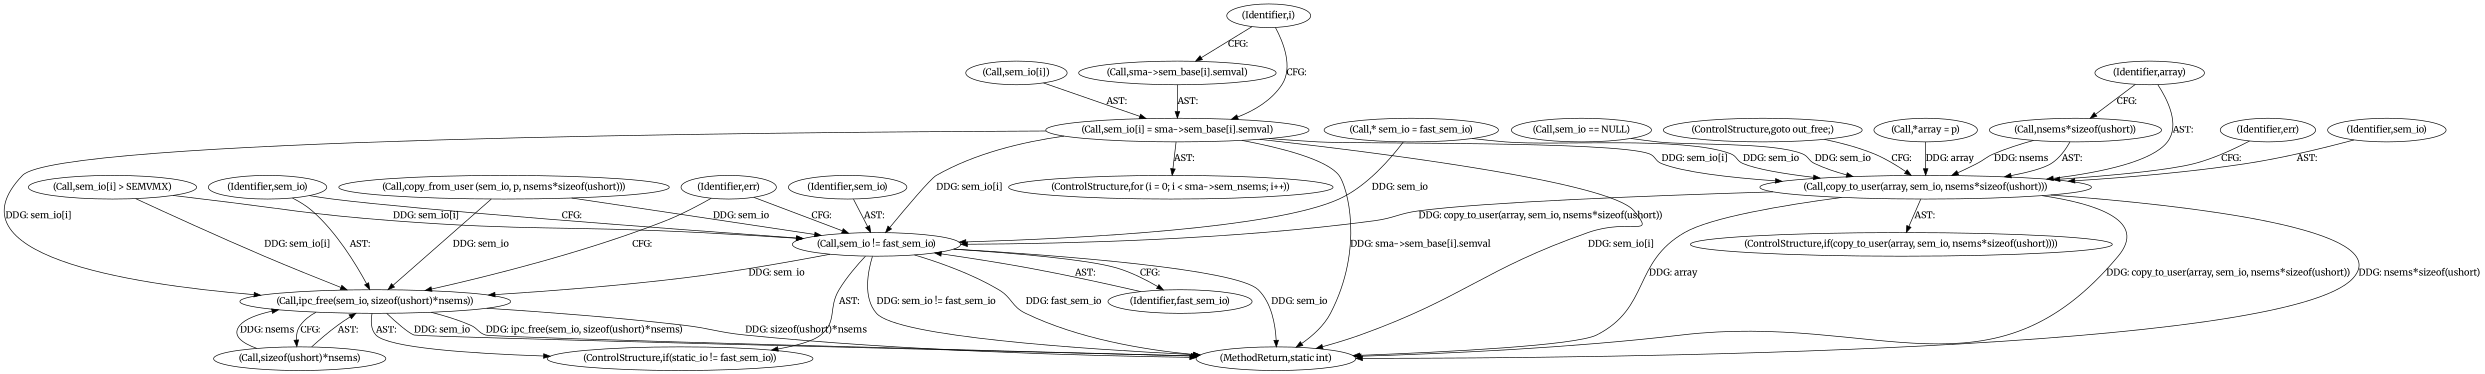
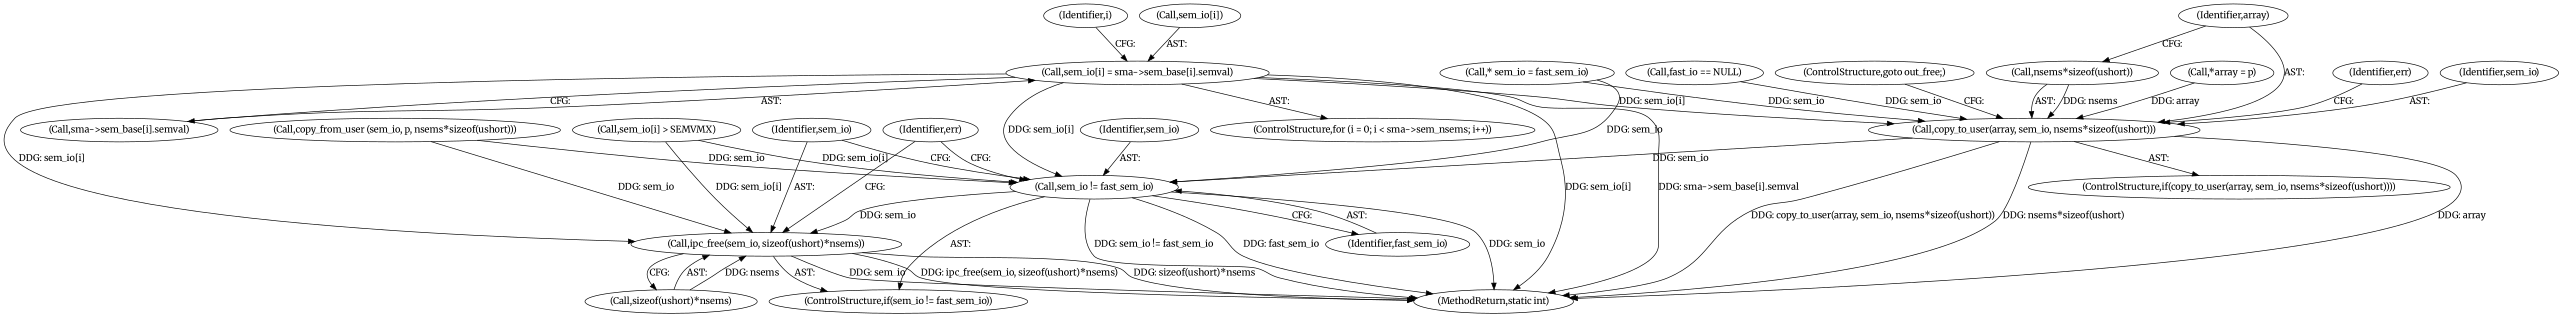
(1227, 42) -> (605, 95)
(1581, 130) -> (1695, 73)
(1541, 216) -> (1681, 159)
(680, 359) -> (898, 302)
